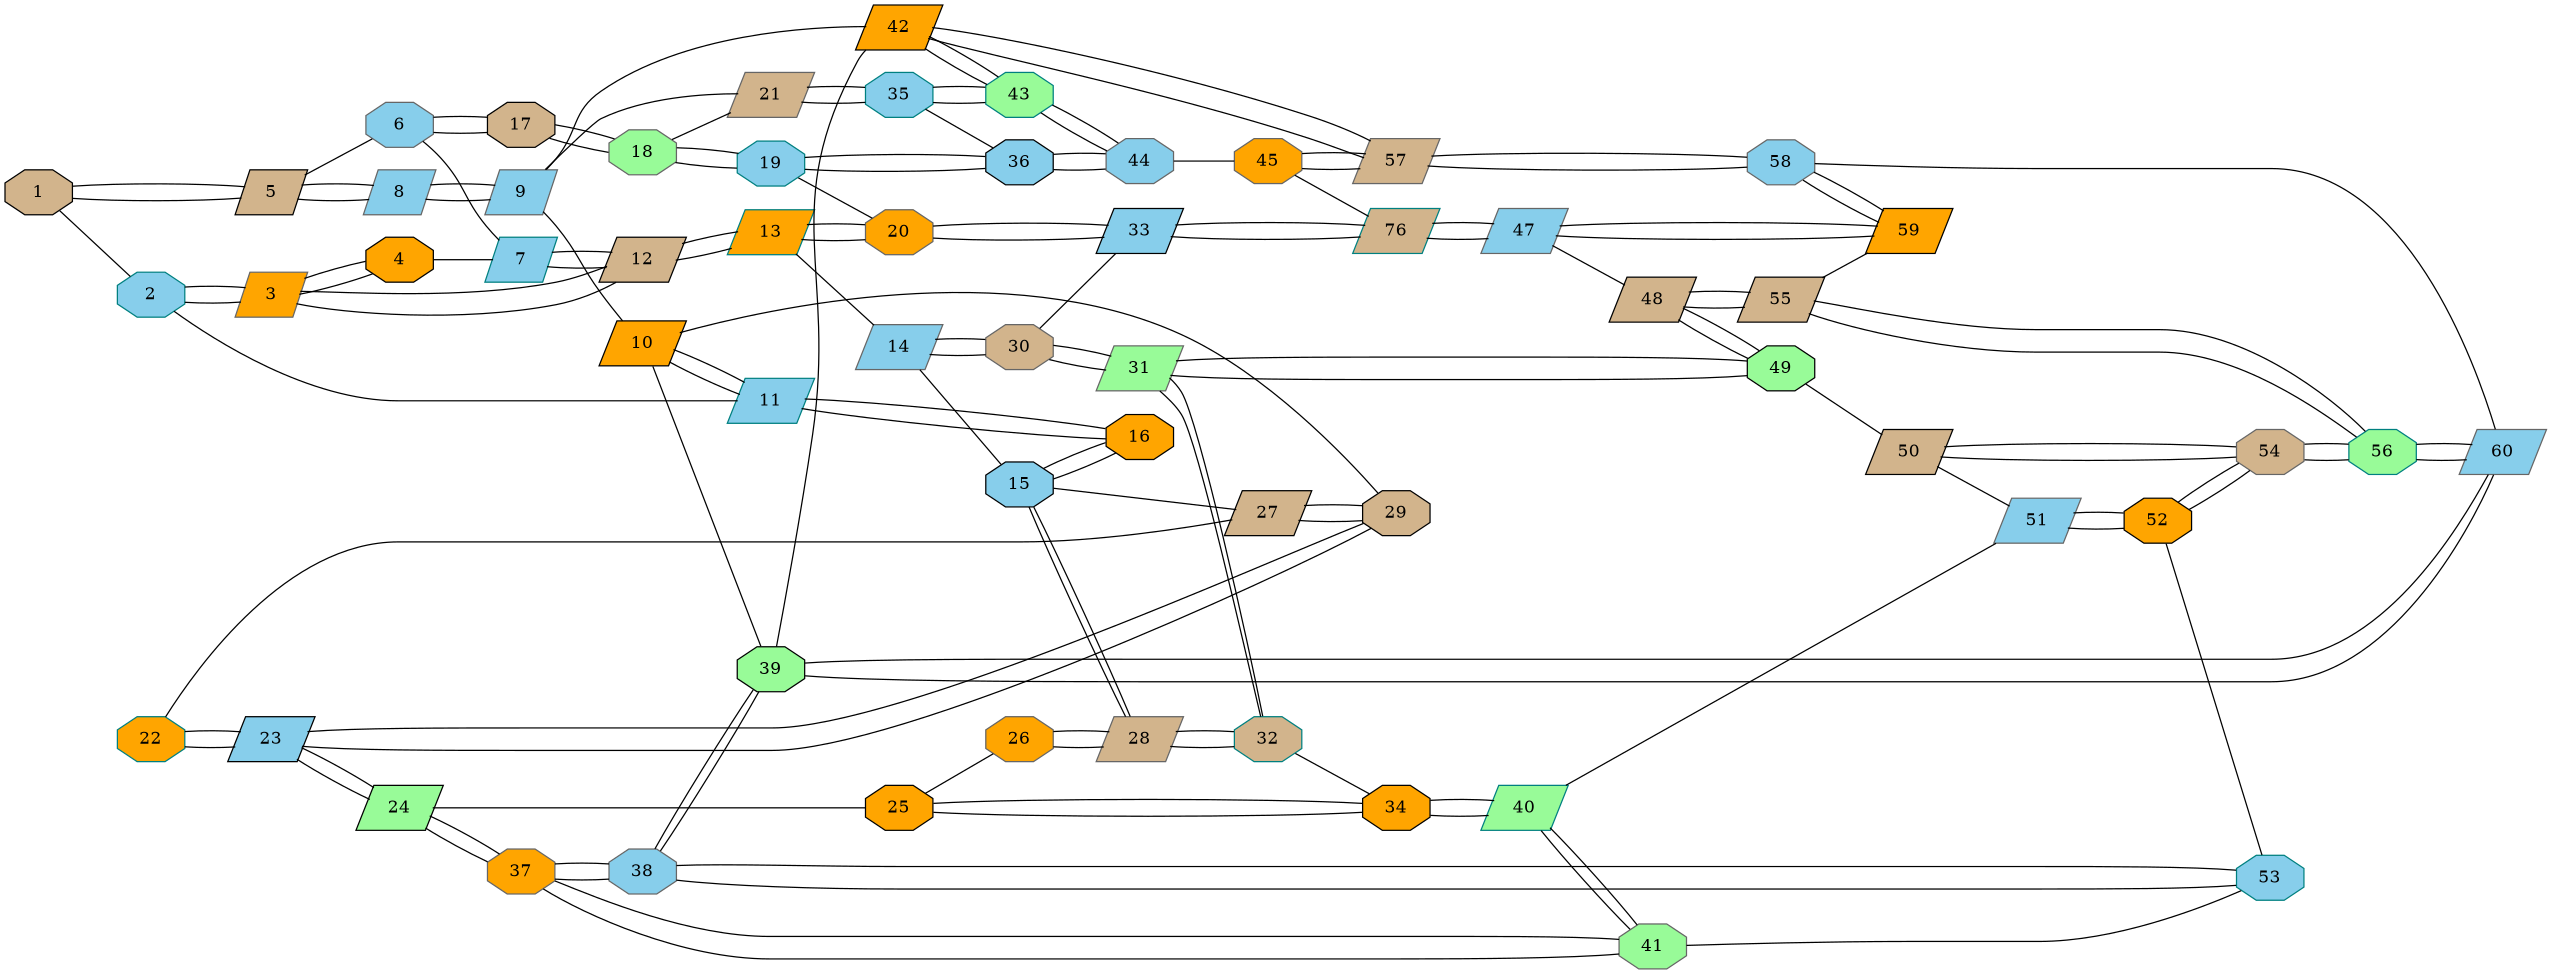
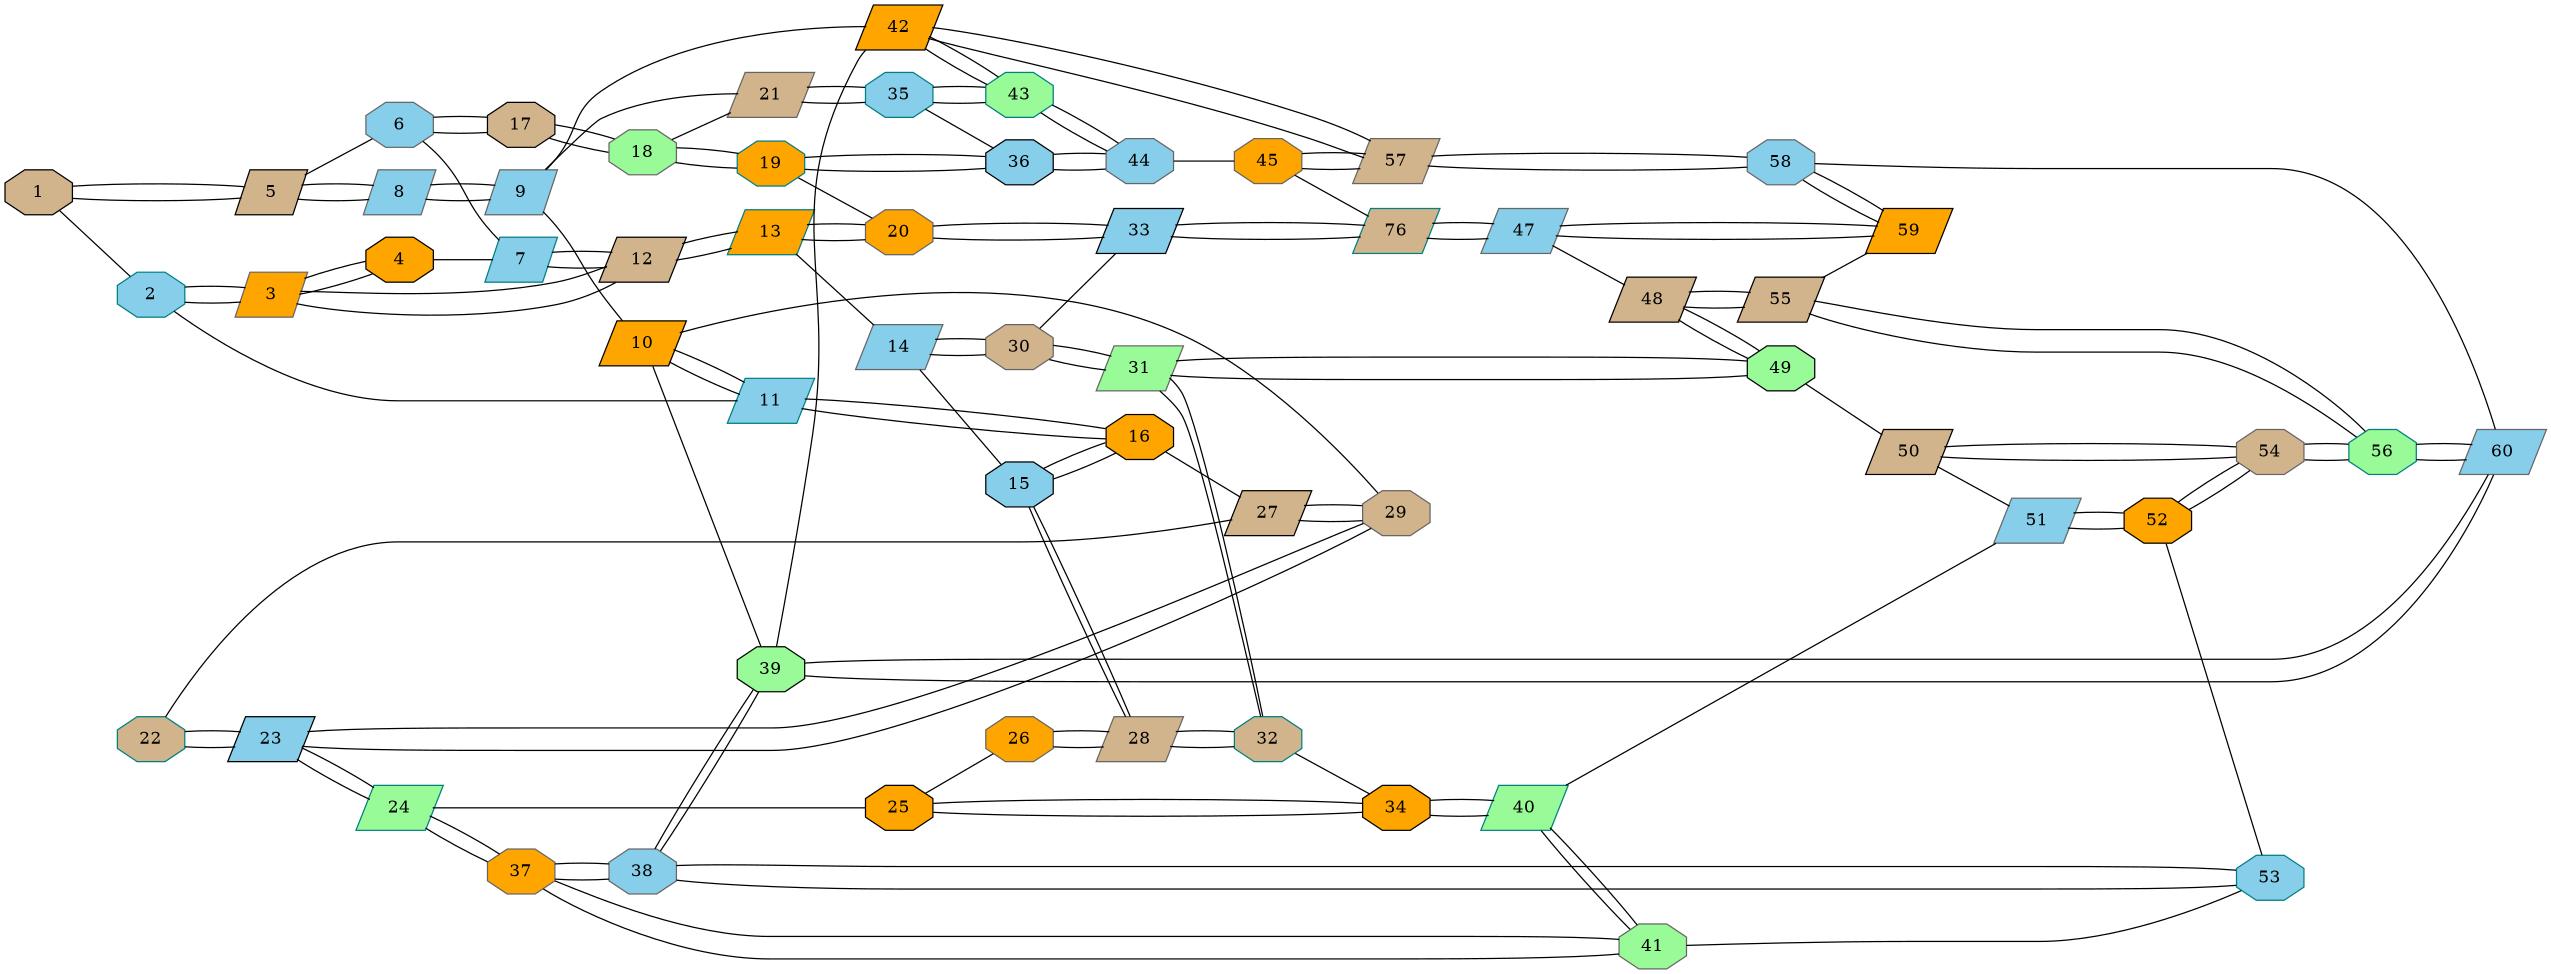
(771, 164) -> (771, 164)
(1145, 499) -> (1190, 467)
(1396, 513) -> (1396, 513)
(151, 739) -> (151, 739)
(400, 808) -> (400, 808)
